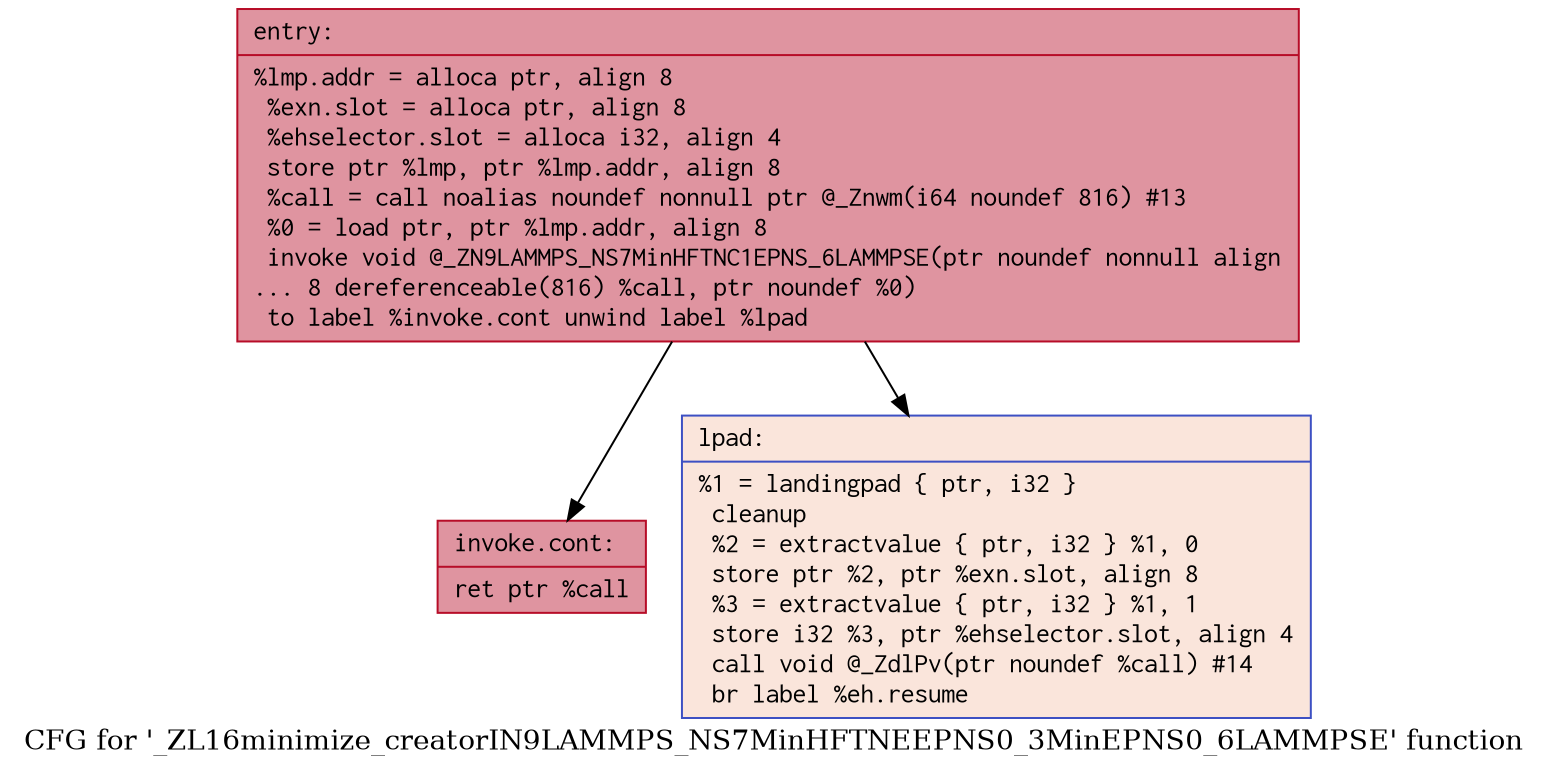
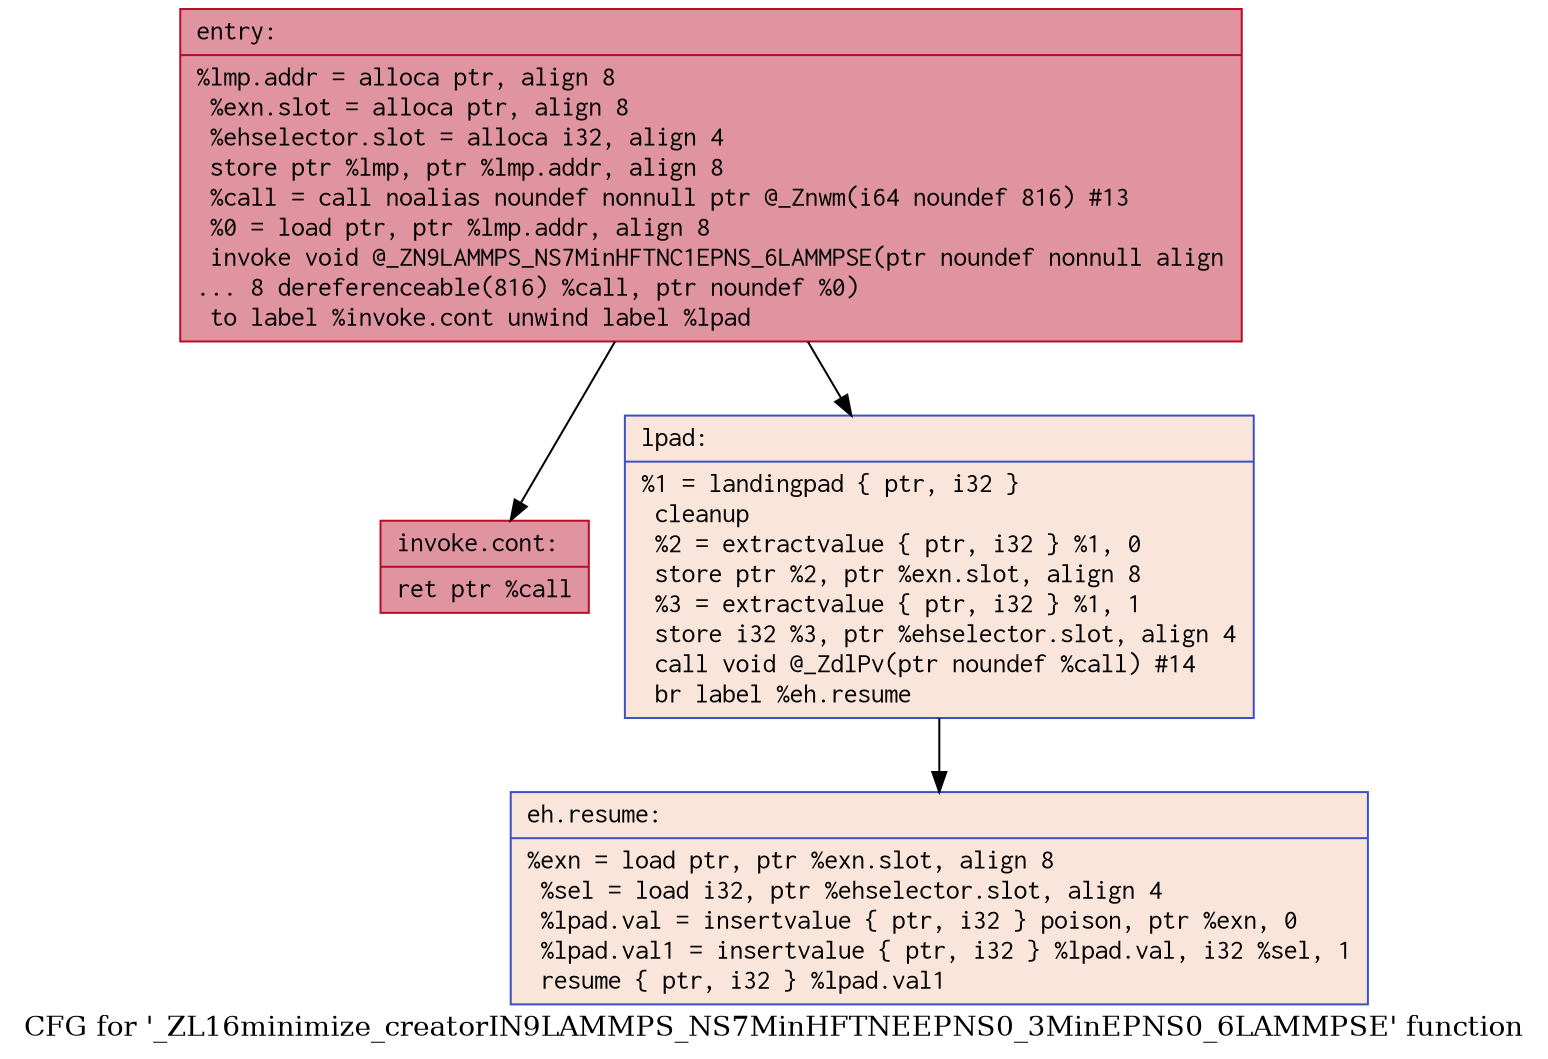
none -> (939, 898)
